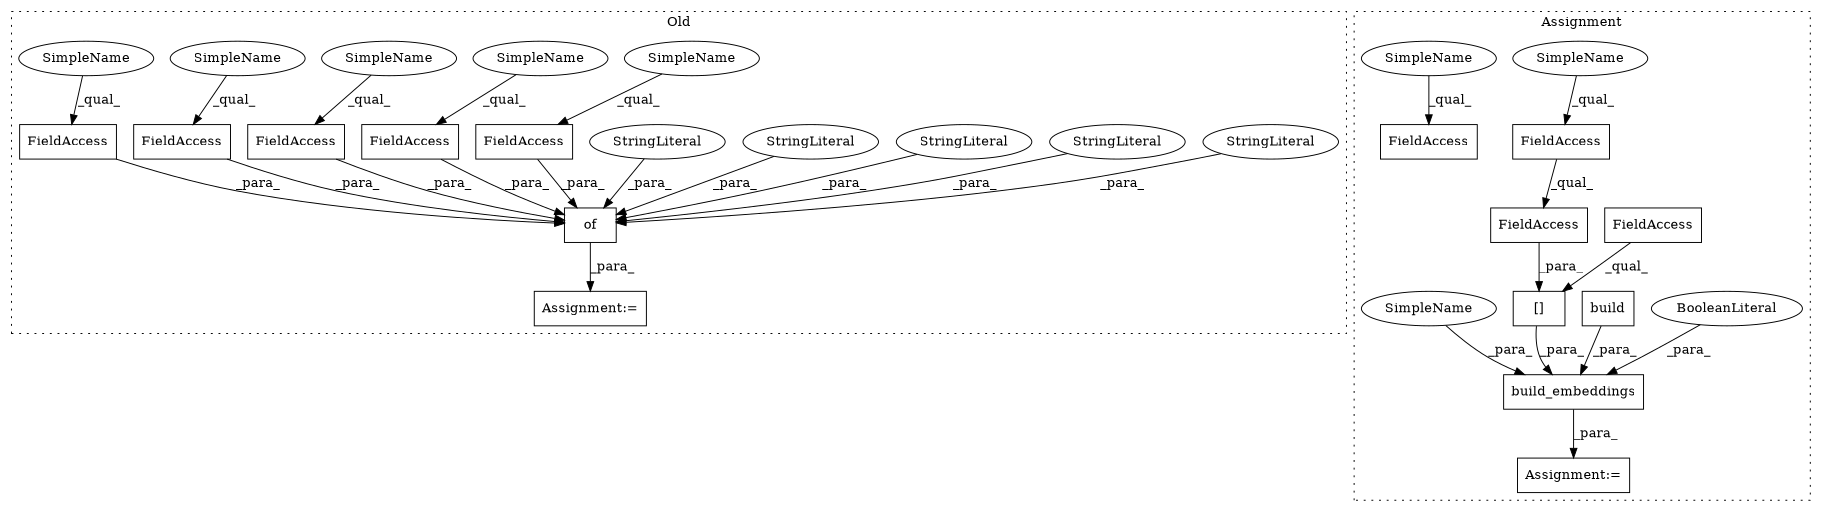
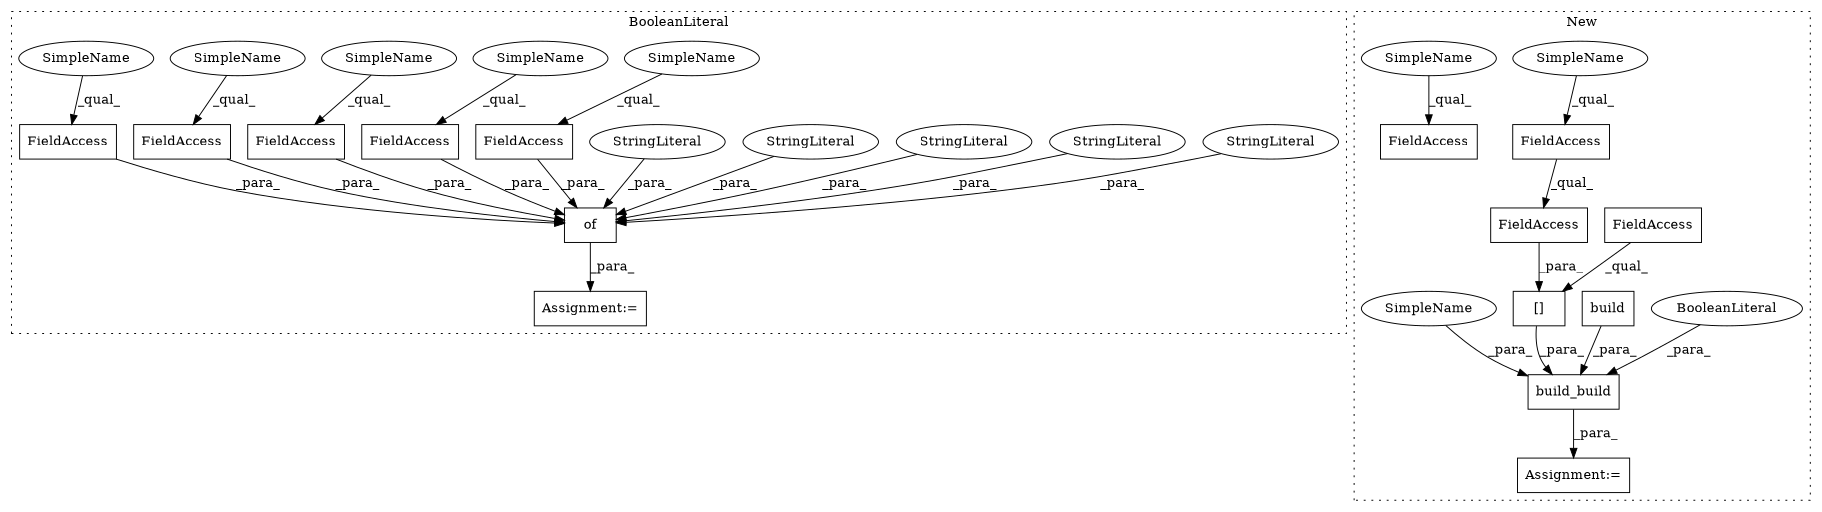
(679, 23) -> (679, 23)
(1582, 23) -> (1582, 23)
(1574, 392) -> (1574, 392)
